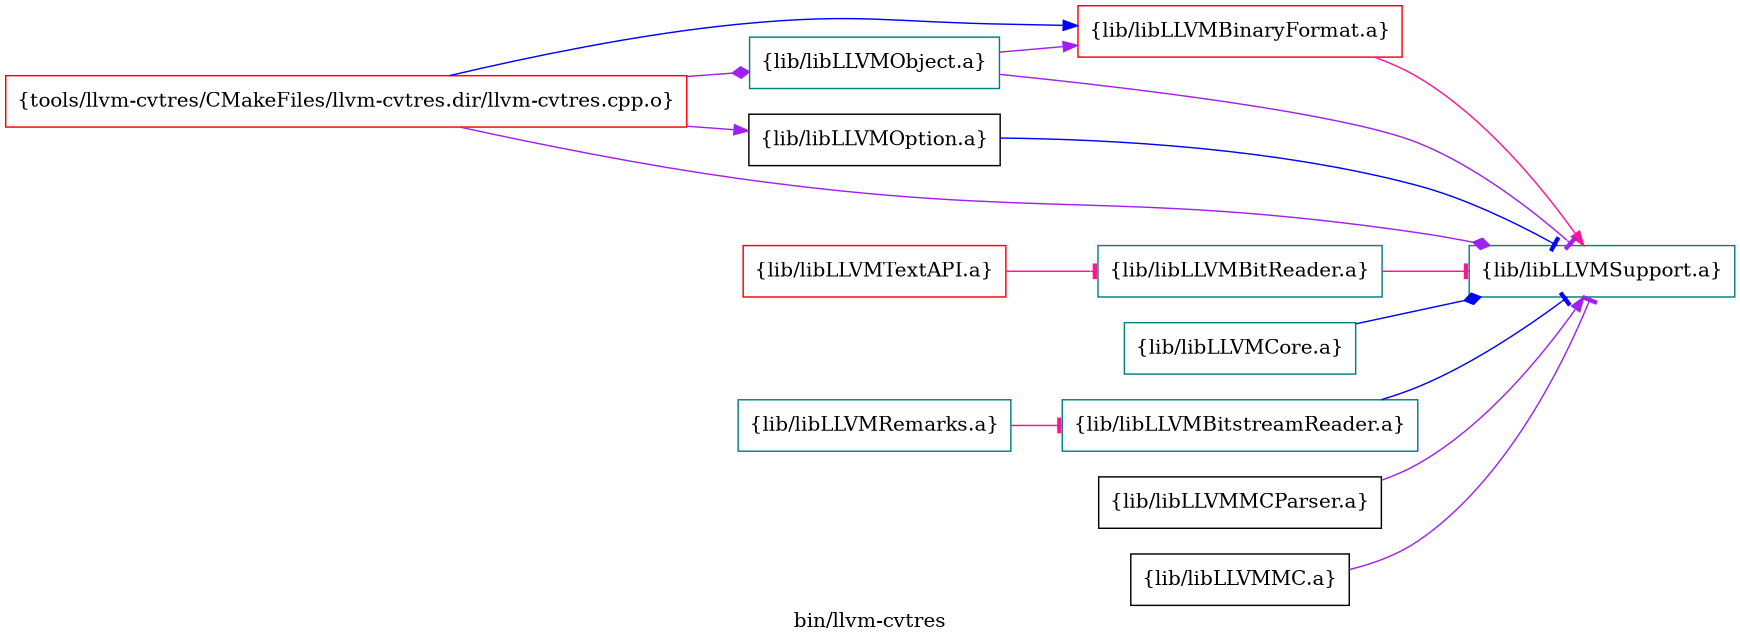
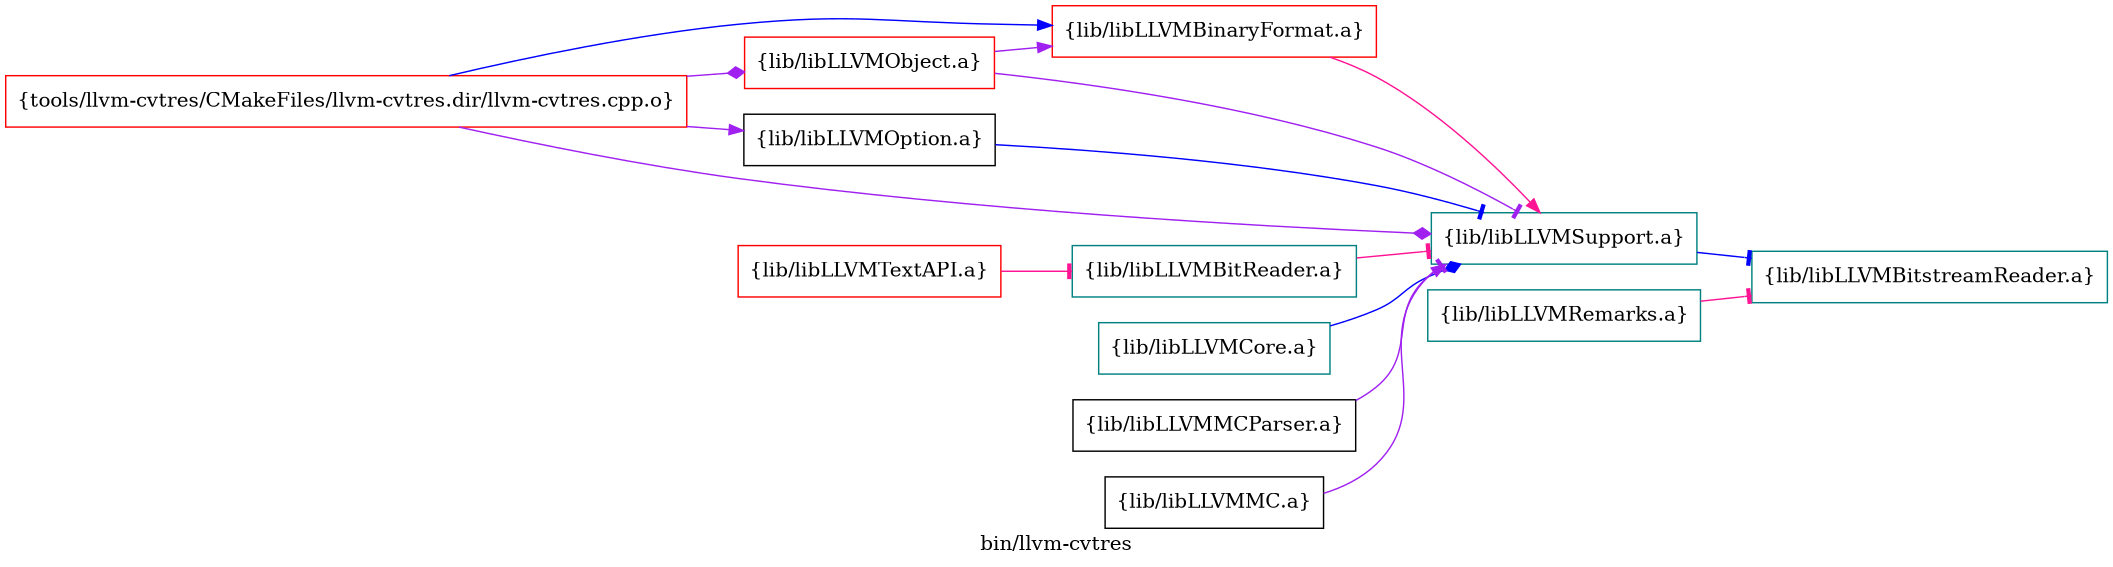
(875, 63) -> (870, 63)
(1475, 358) -> (1721, 255)
